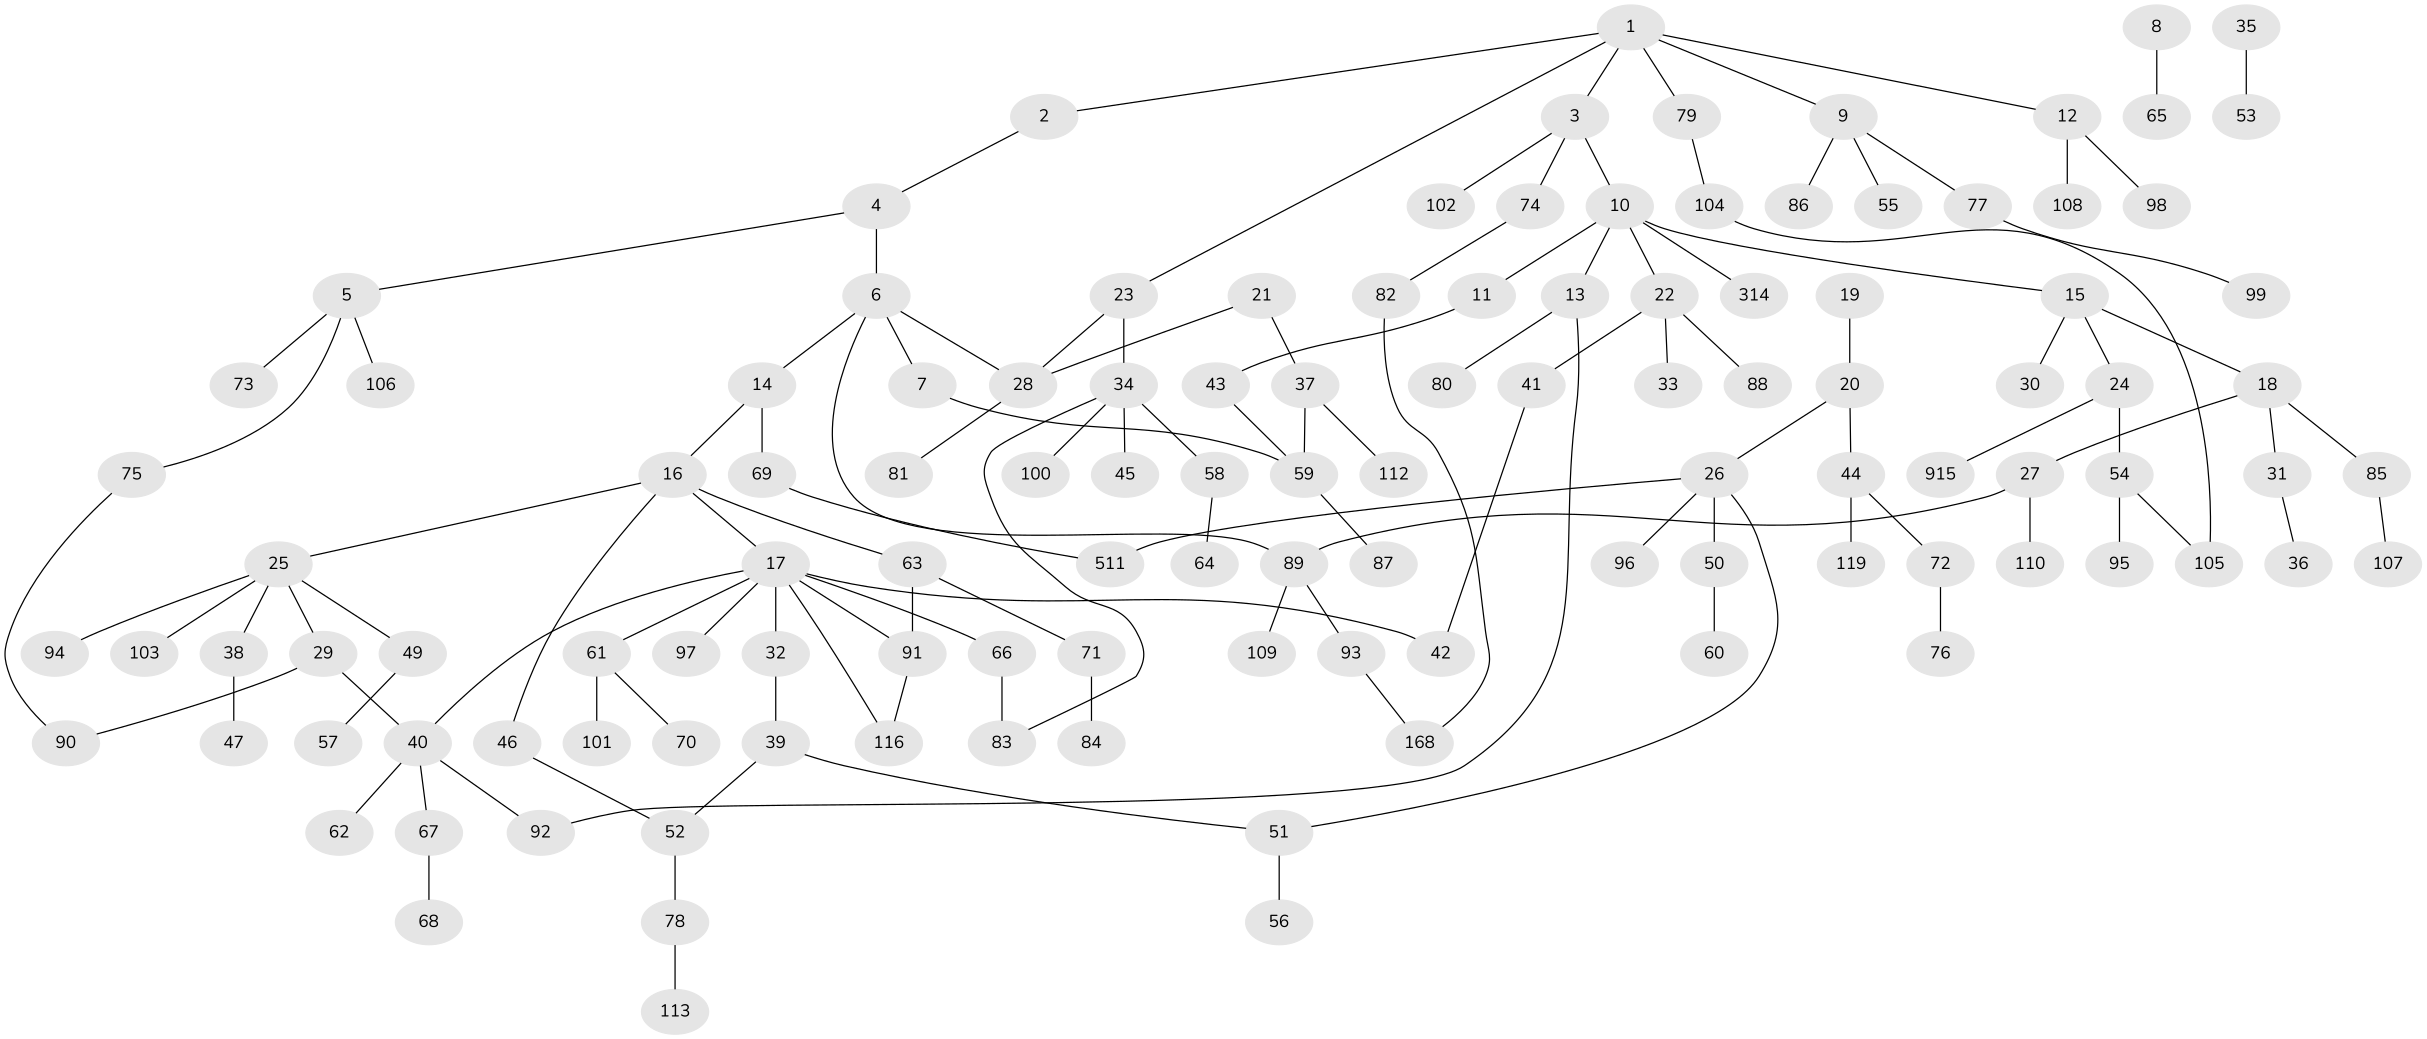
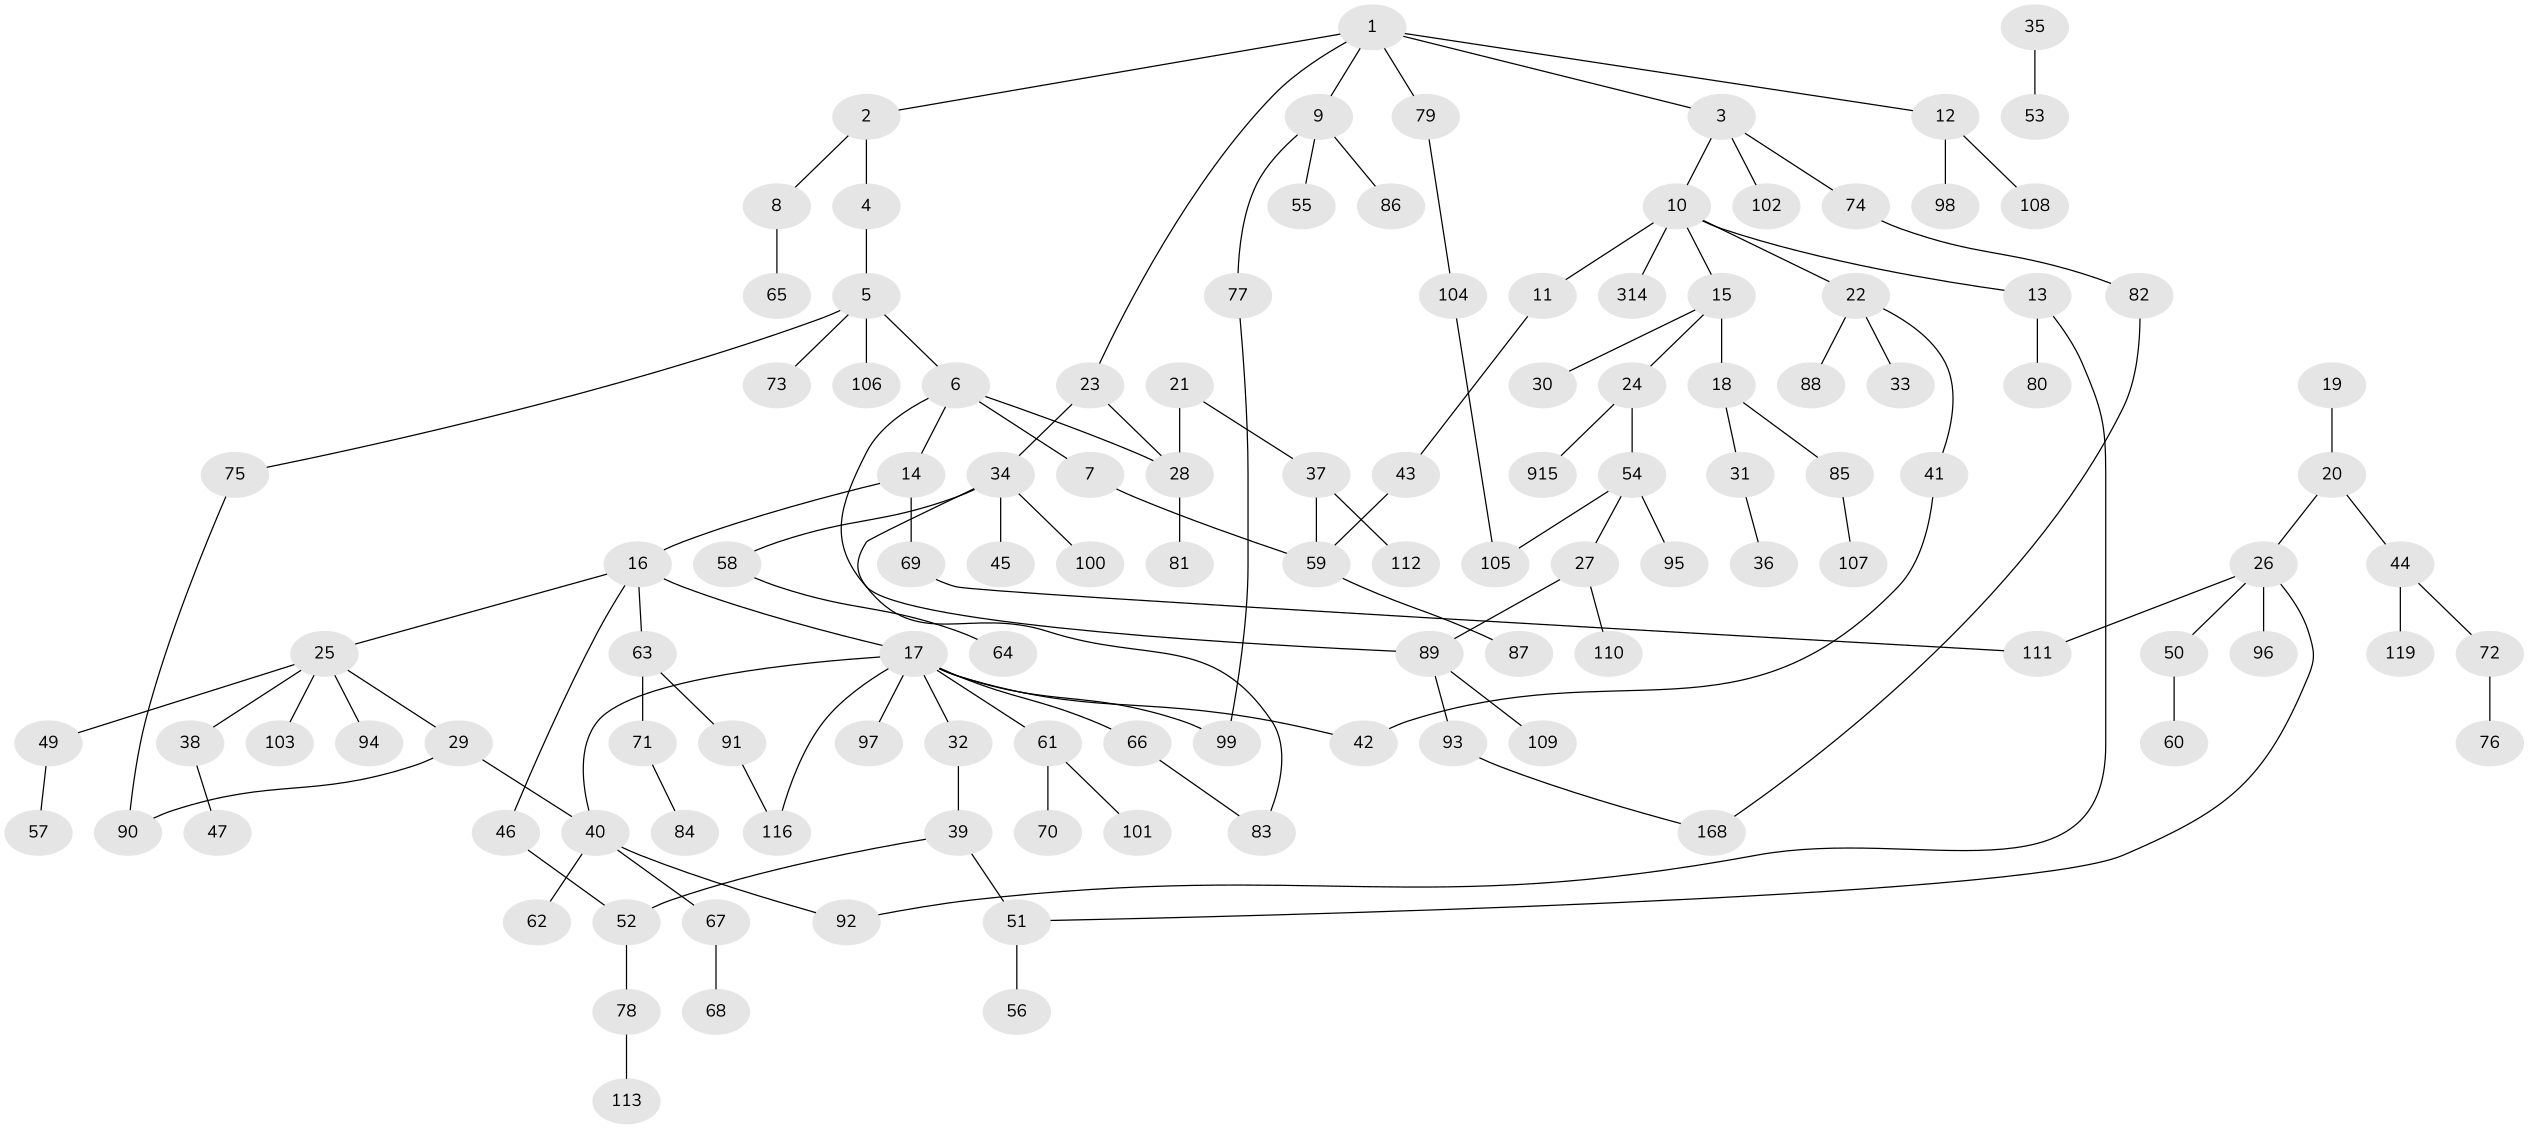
none -> (822, 161)
(876, 251) -> (911, 340)
(2146, 426) -> (1608, 520)
(1110, 564) -> (2037, 654)
(844, 609) -> (1070, 699)
